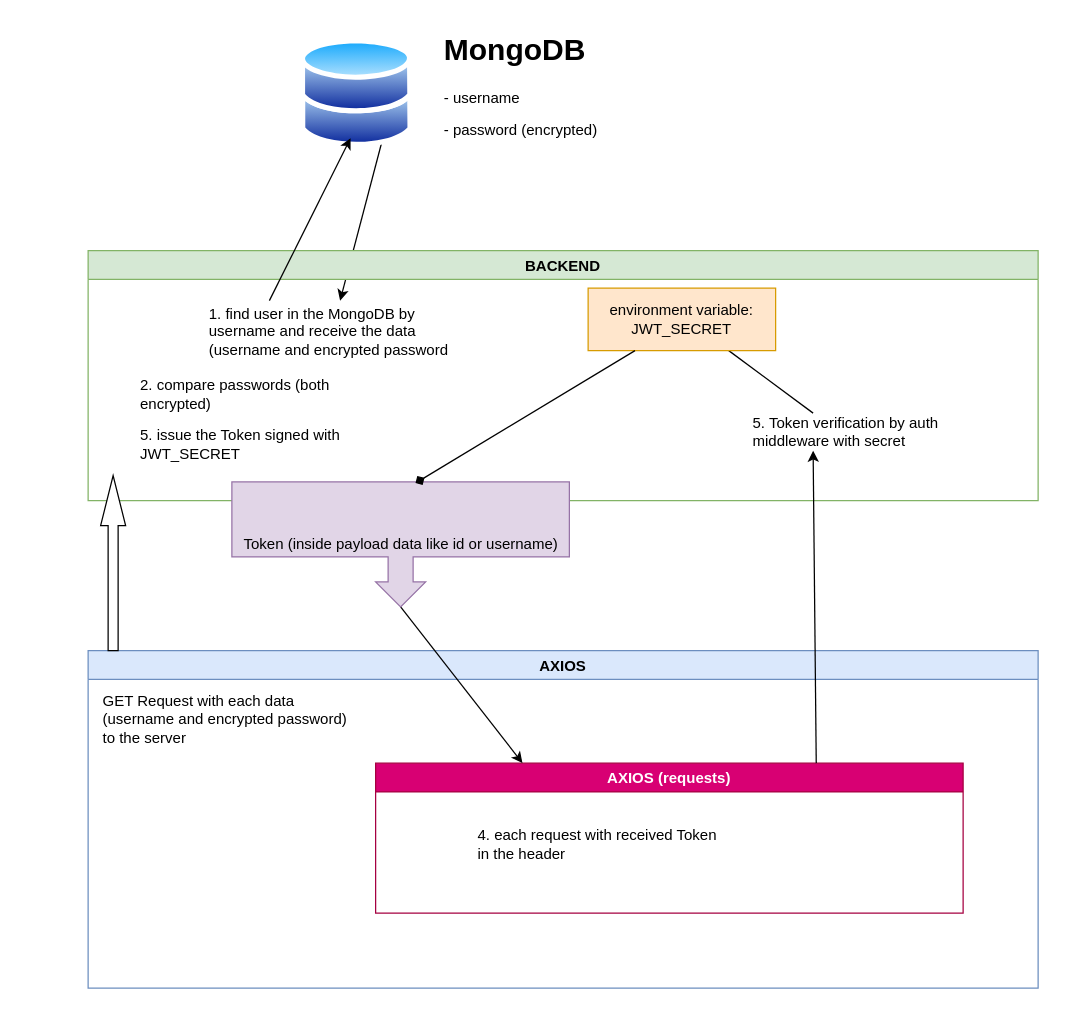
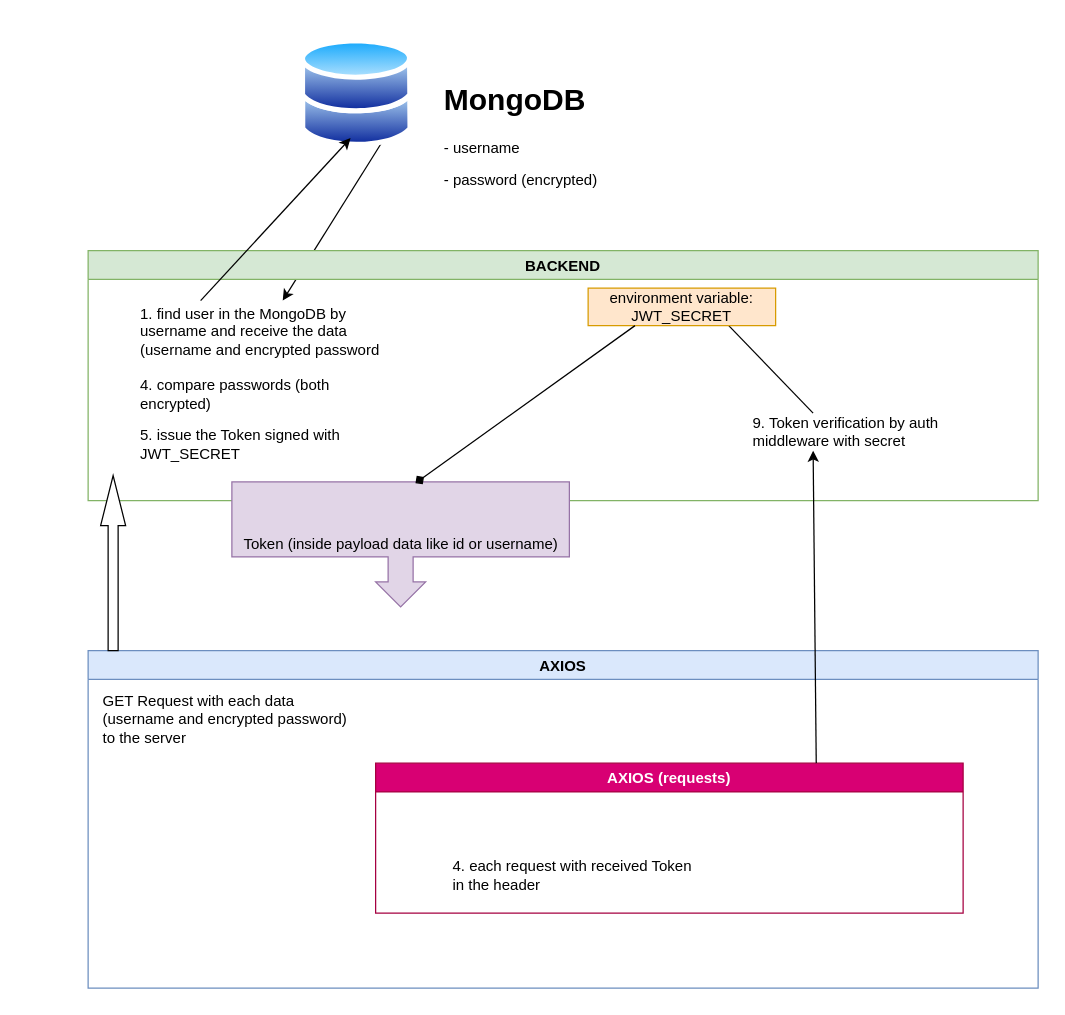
(557, 101) -> (557, 151)
(682, 319) -> (682, 307)
(332, 332) -> (263, 332)
(264, 394) -> (264, 394)
(877, 432) -> (877, 432)
(459, 682) -> none
(601, 844) -> (576, 876)
